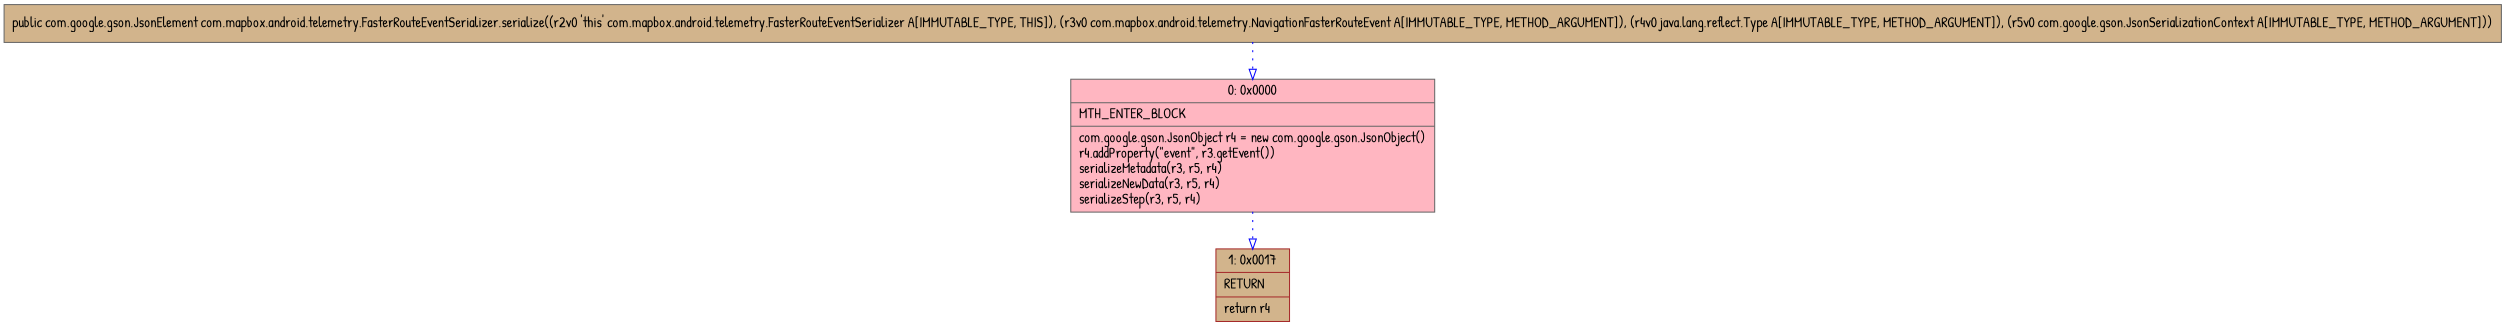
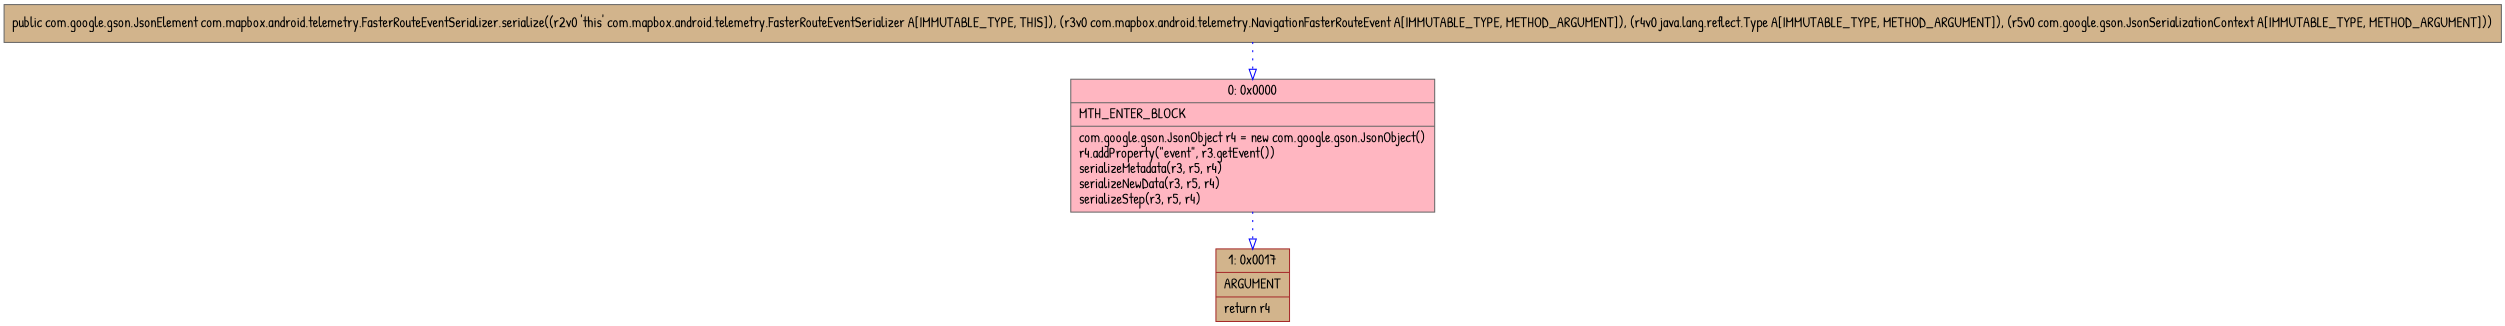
(1245, 284) -> (1253, 284)
